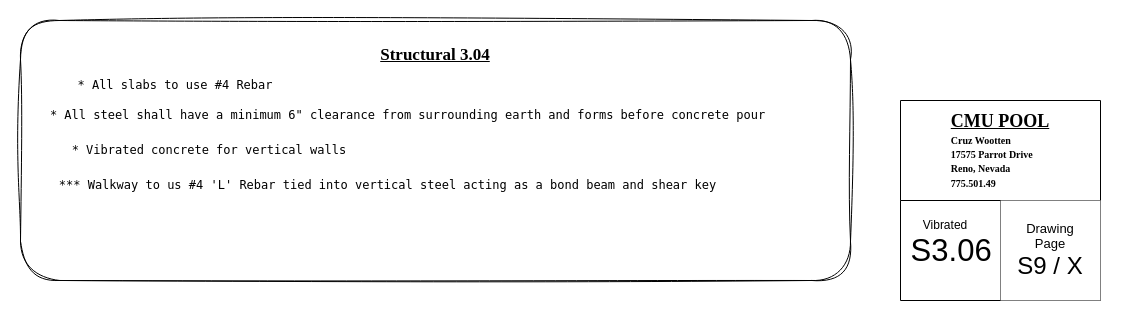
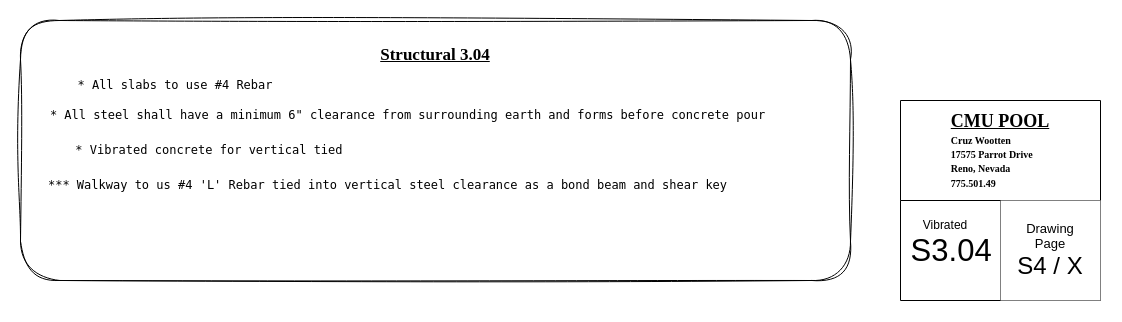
(213, 151) -> (213, 151)
(388, 186) -> (388, 186)
(918, 251) -> (918, 251)
(1051, 251) -> (1051, 251)
